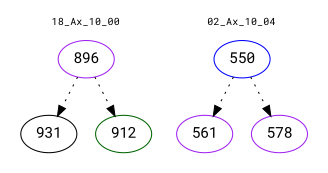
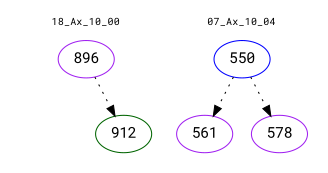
(242, 22) -> (242, 22)
(49, 134) -> none
